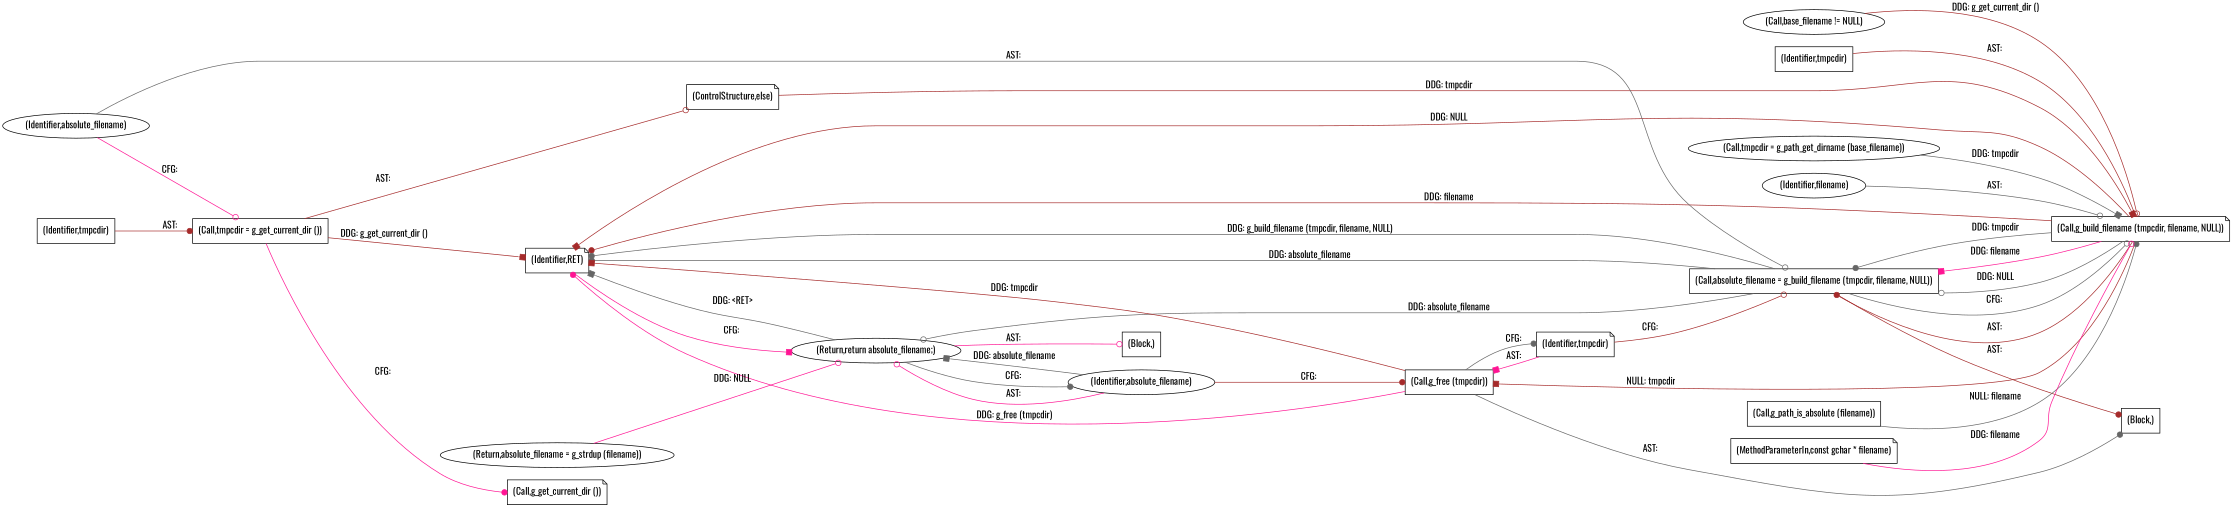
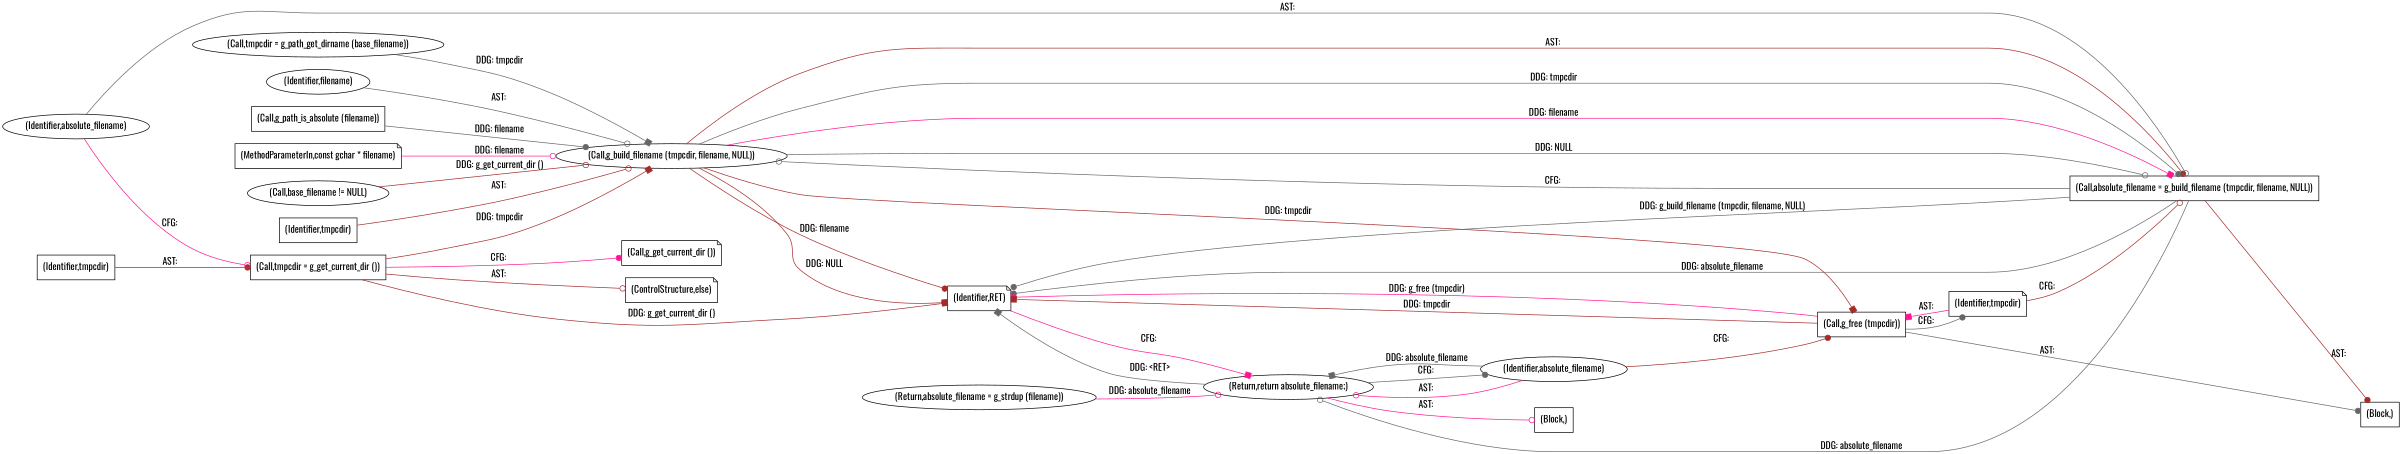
(1481, 91) -> (521, 231)
(2141, 229) -> (672, 156)
(733, 379) -> (1150, 392)
(1651, 382) -> (1289, 211)
(1996, 397) -> (500, 130)
